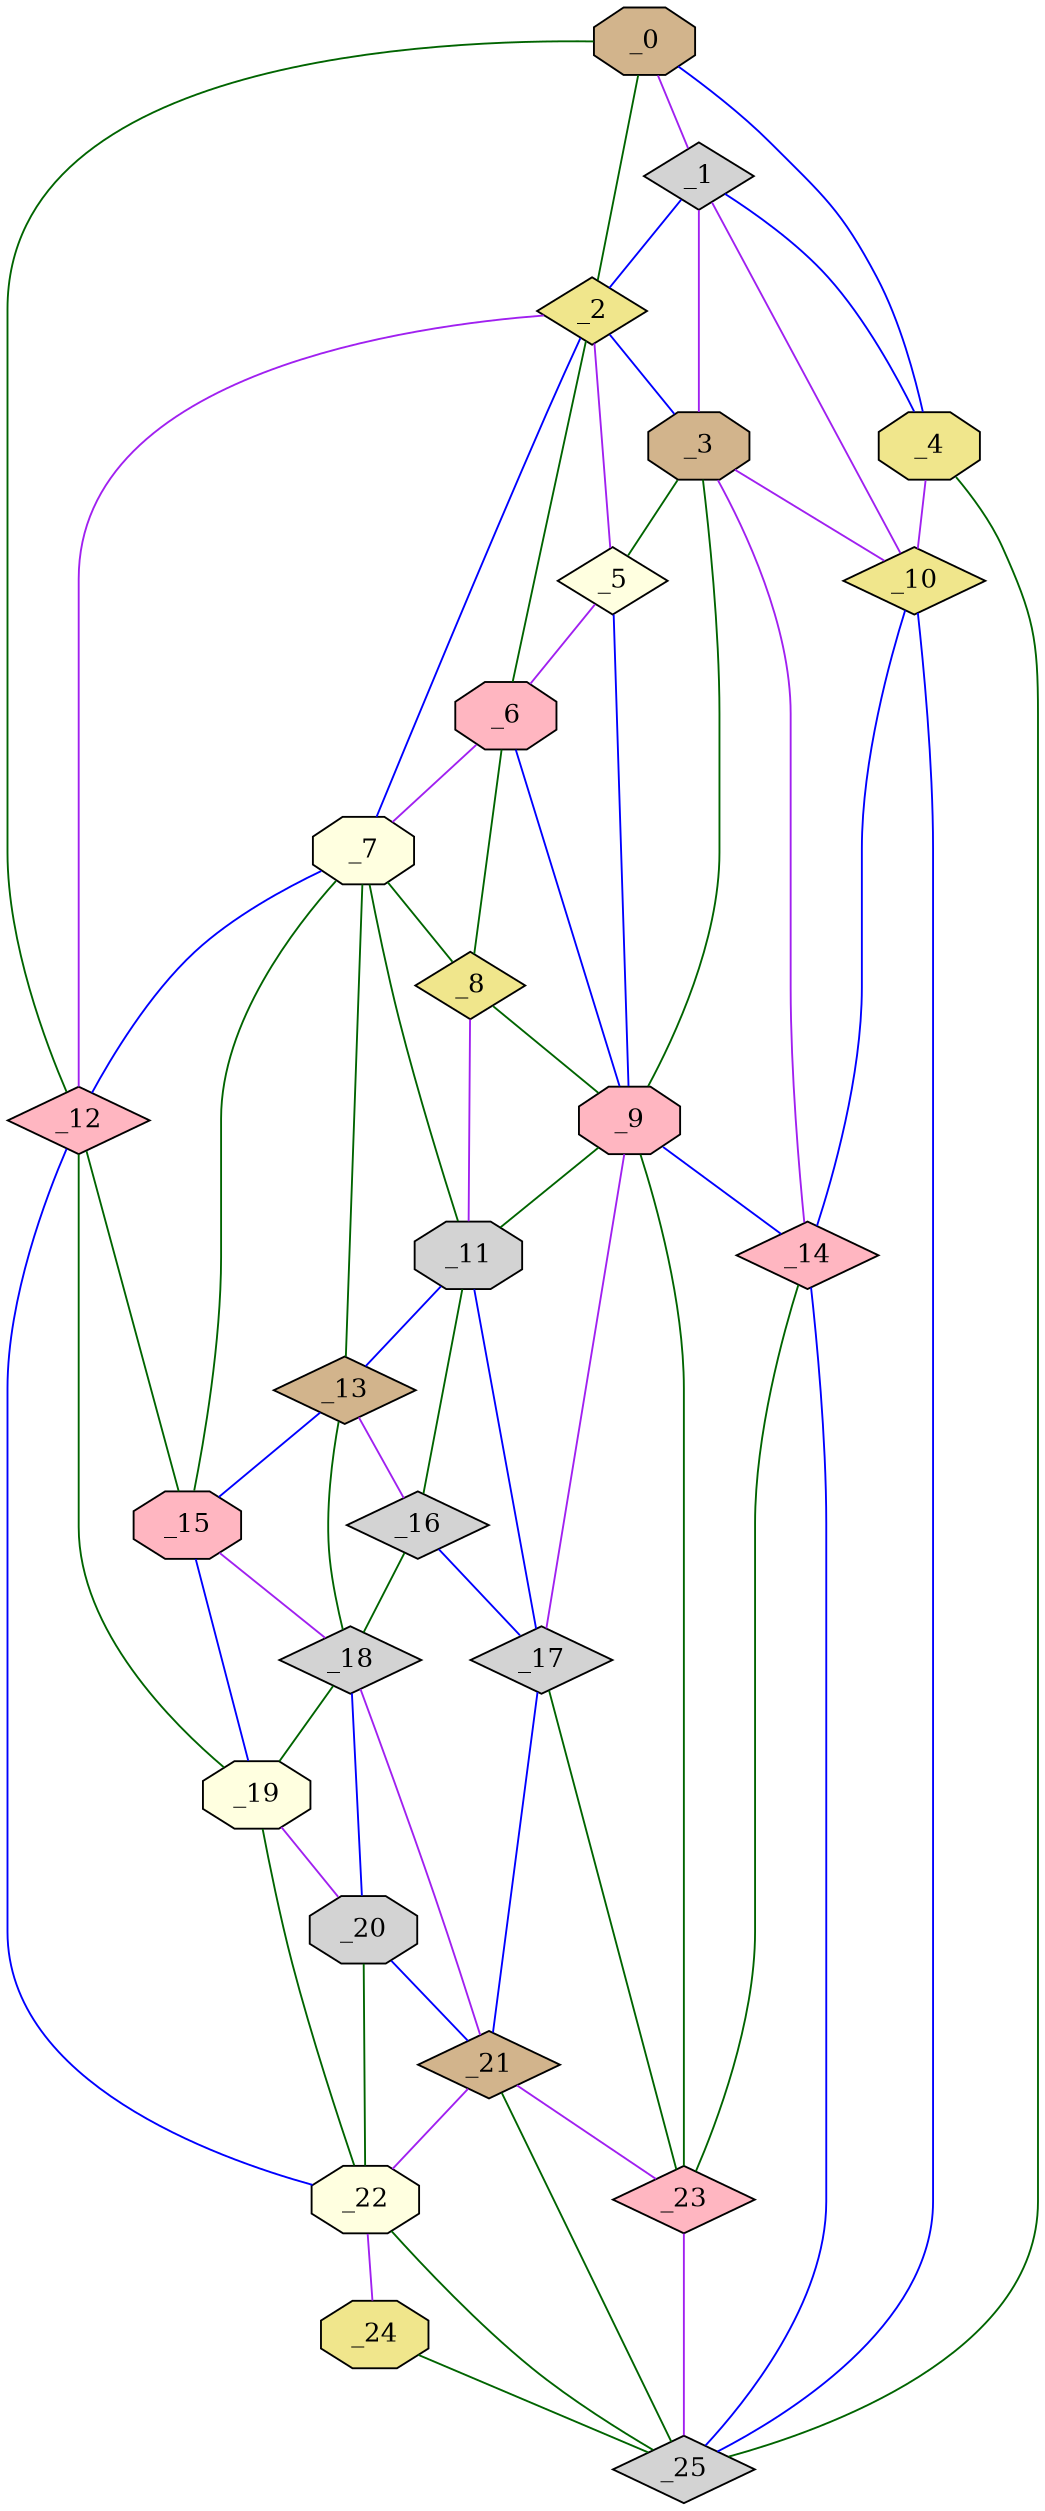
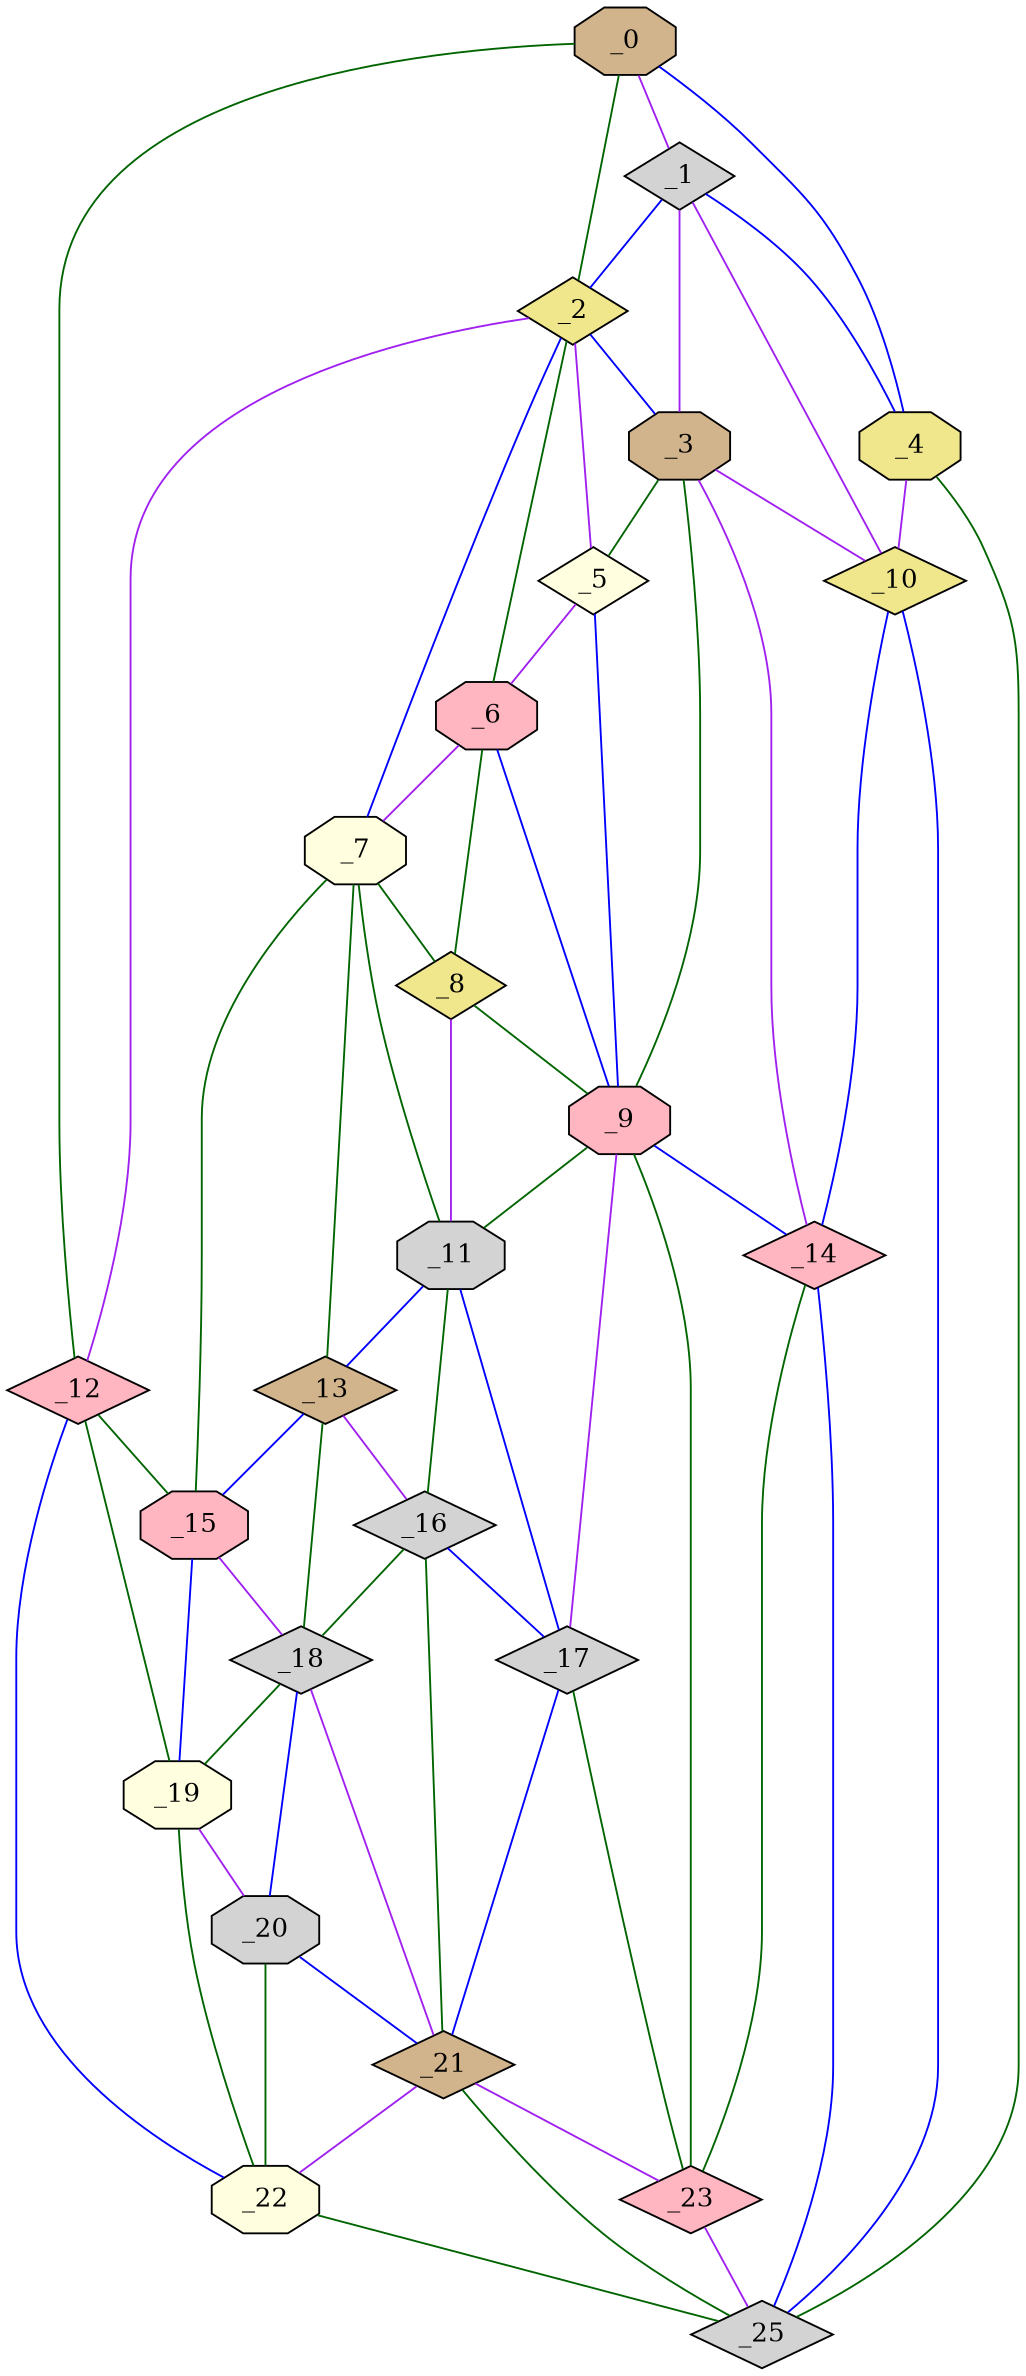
(186, 961) -> none
none -> (434, 1795)
(375, 2335) -> none
